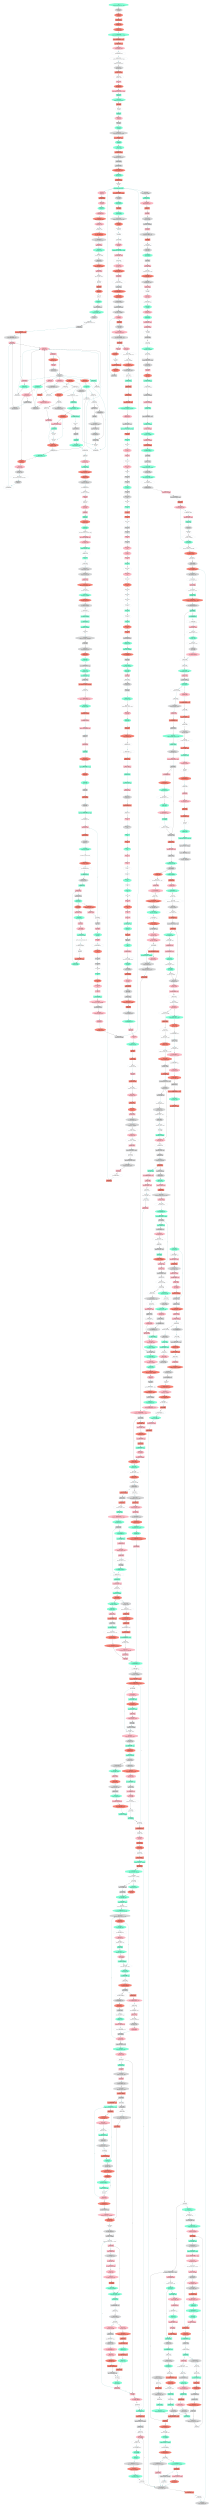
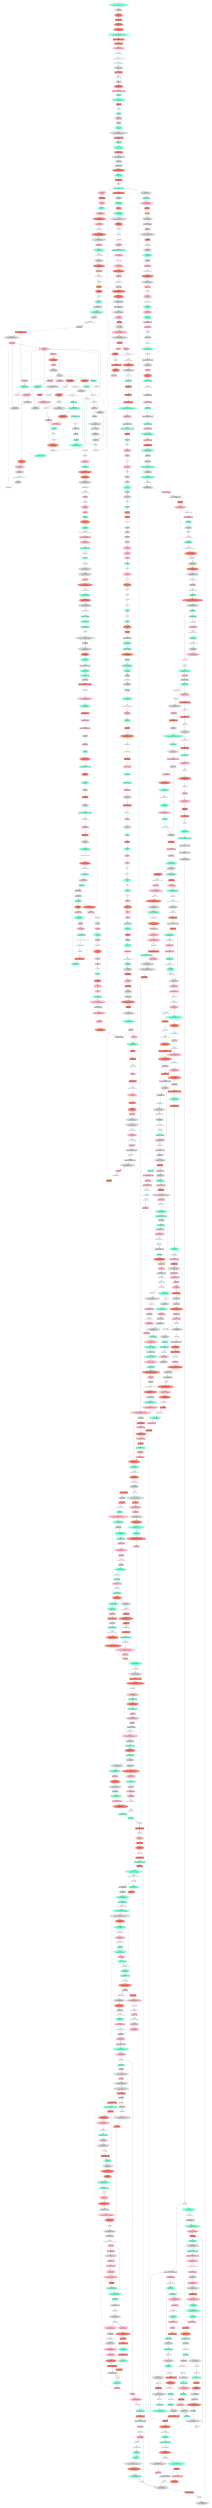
(165, 1051) -> (165, 1051)
